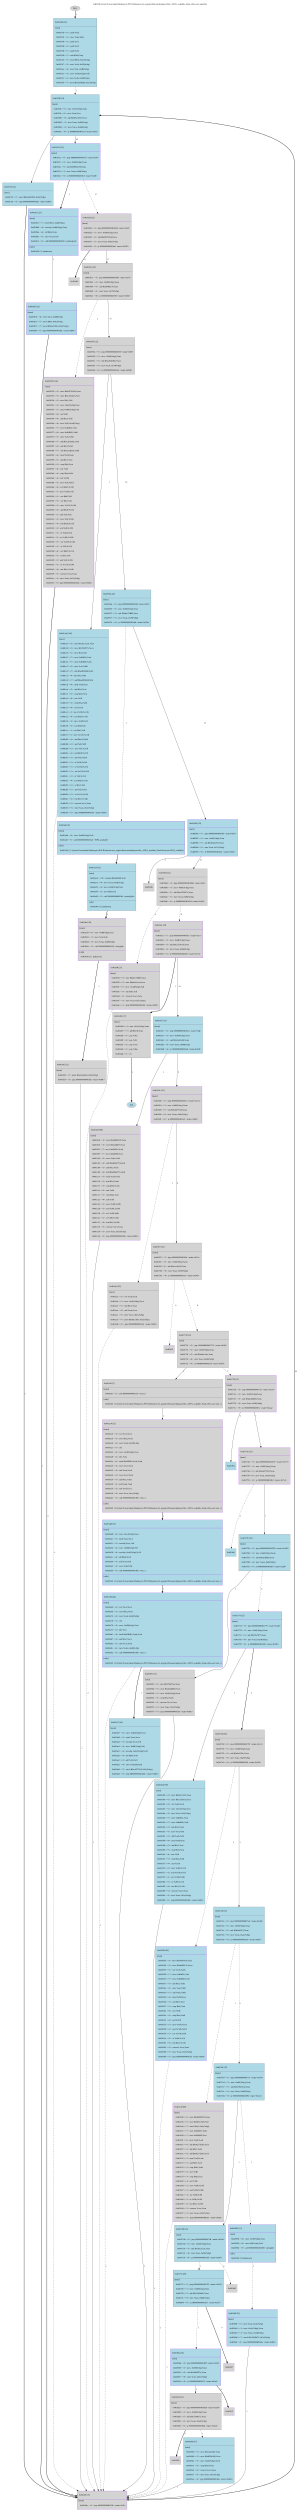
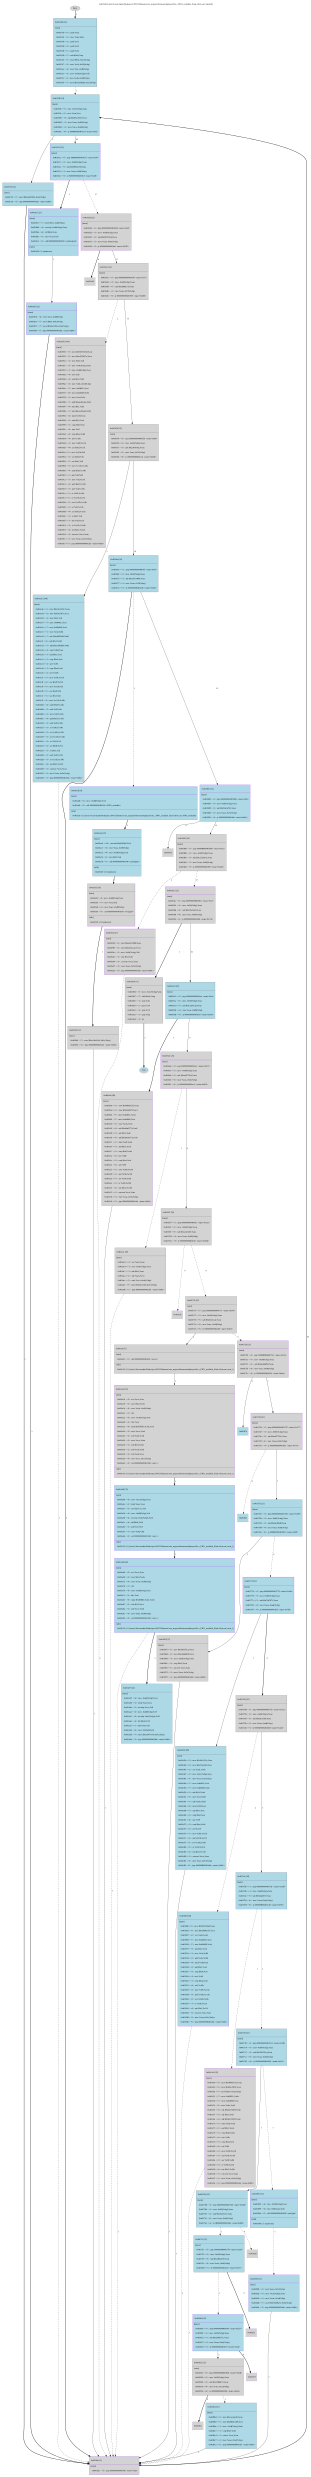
(149, 1088) -> (159, 1053)
(47, 1550) -> (65, 1517)
